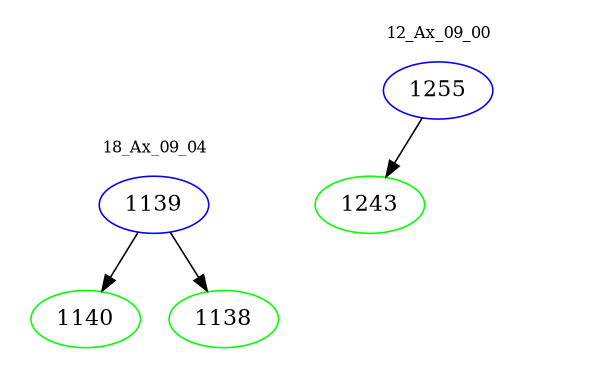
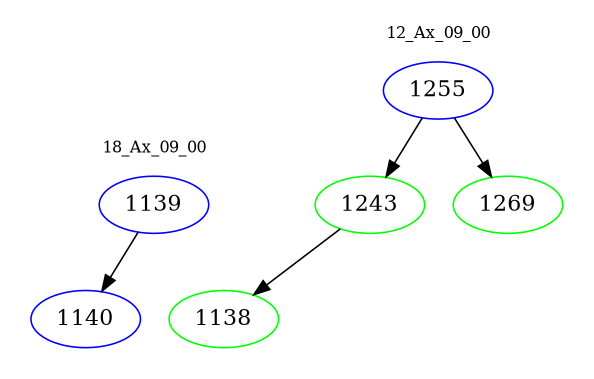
(155, 148) -> (155, 148)
none -> (508, 205)
(184, 255) -> (304, 257)
(86, 319) -> (86, 319)
